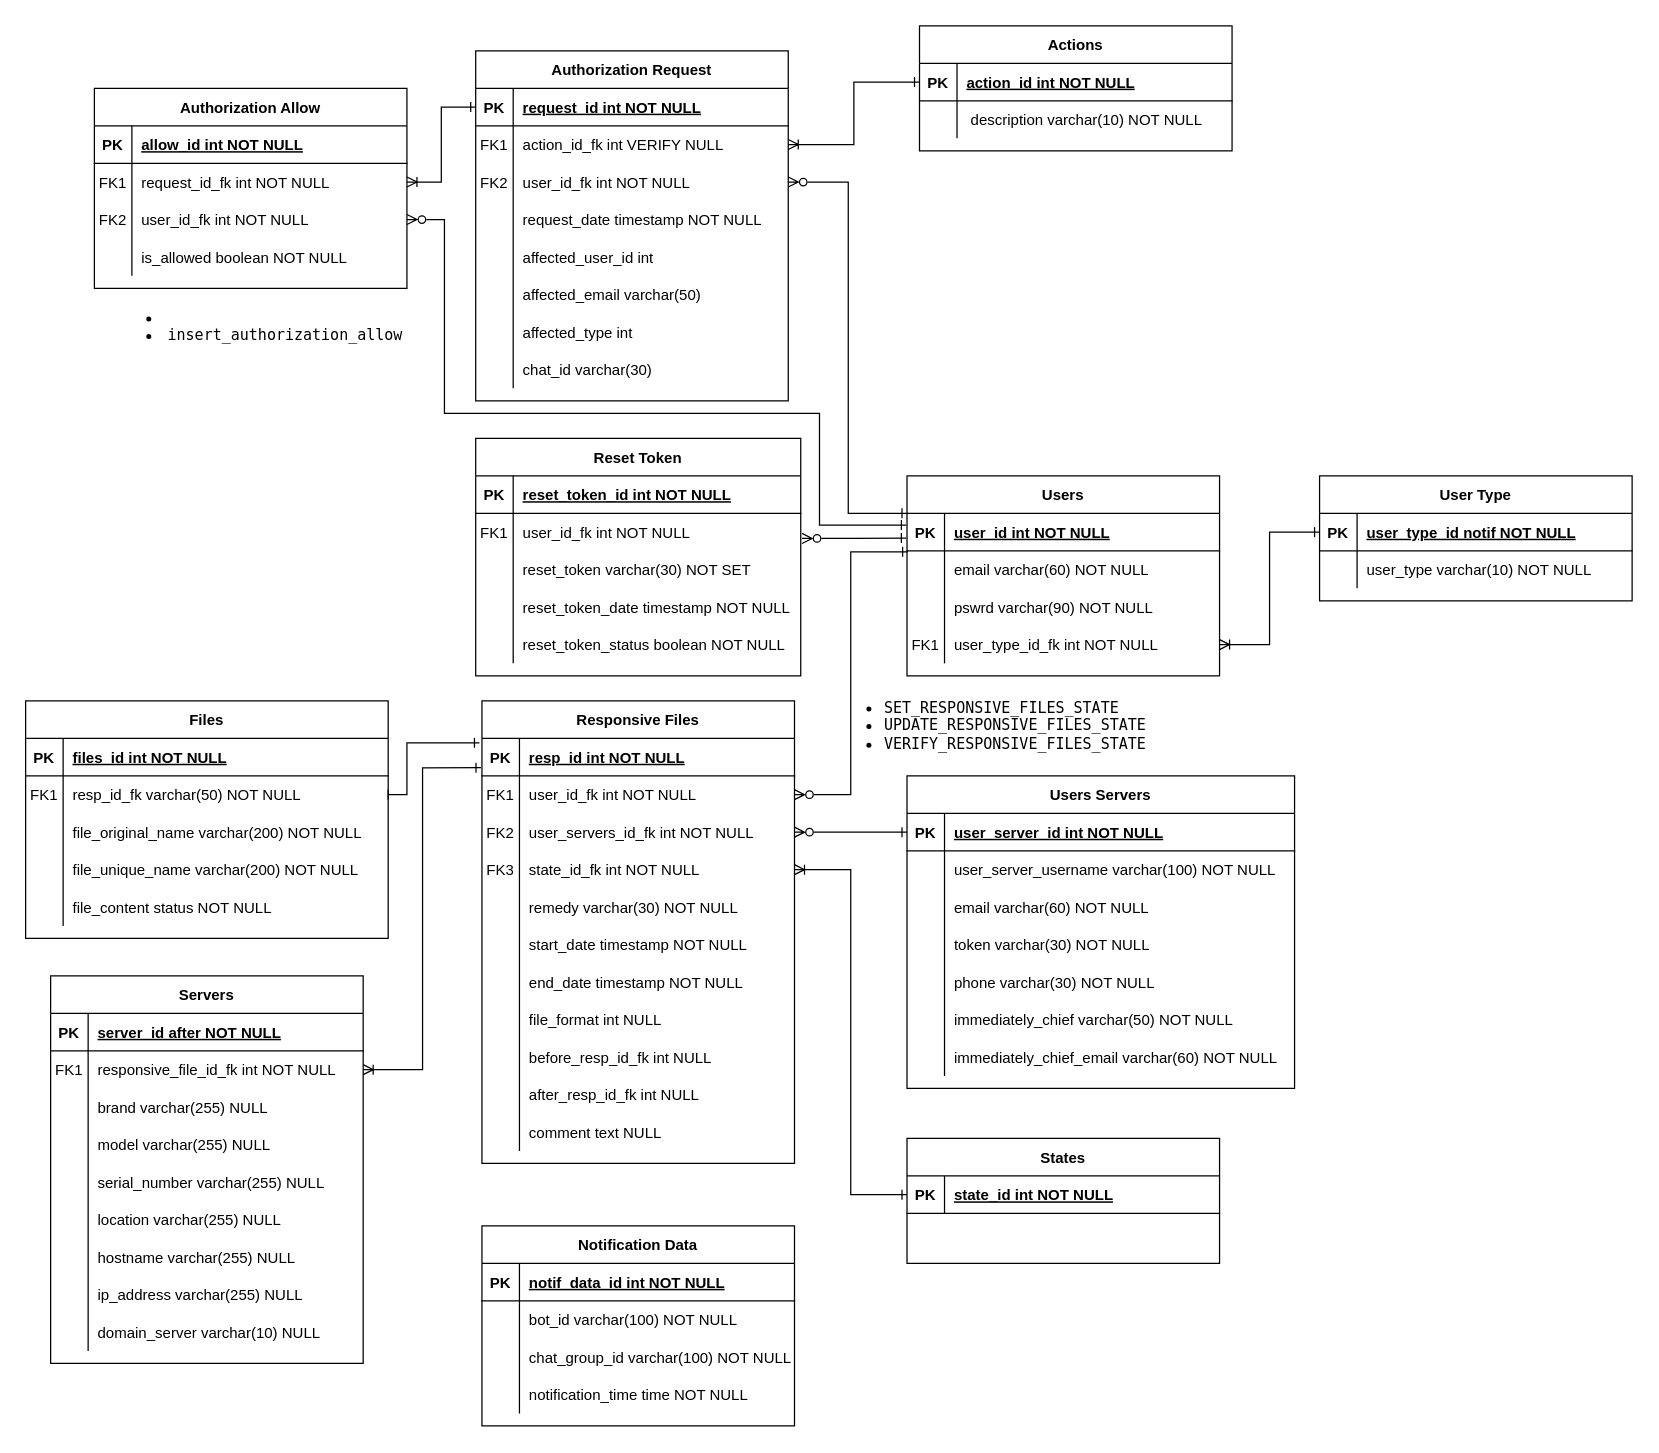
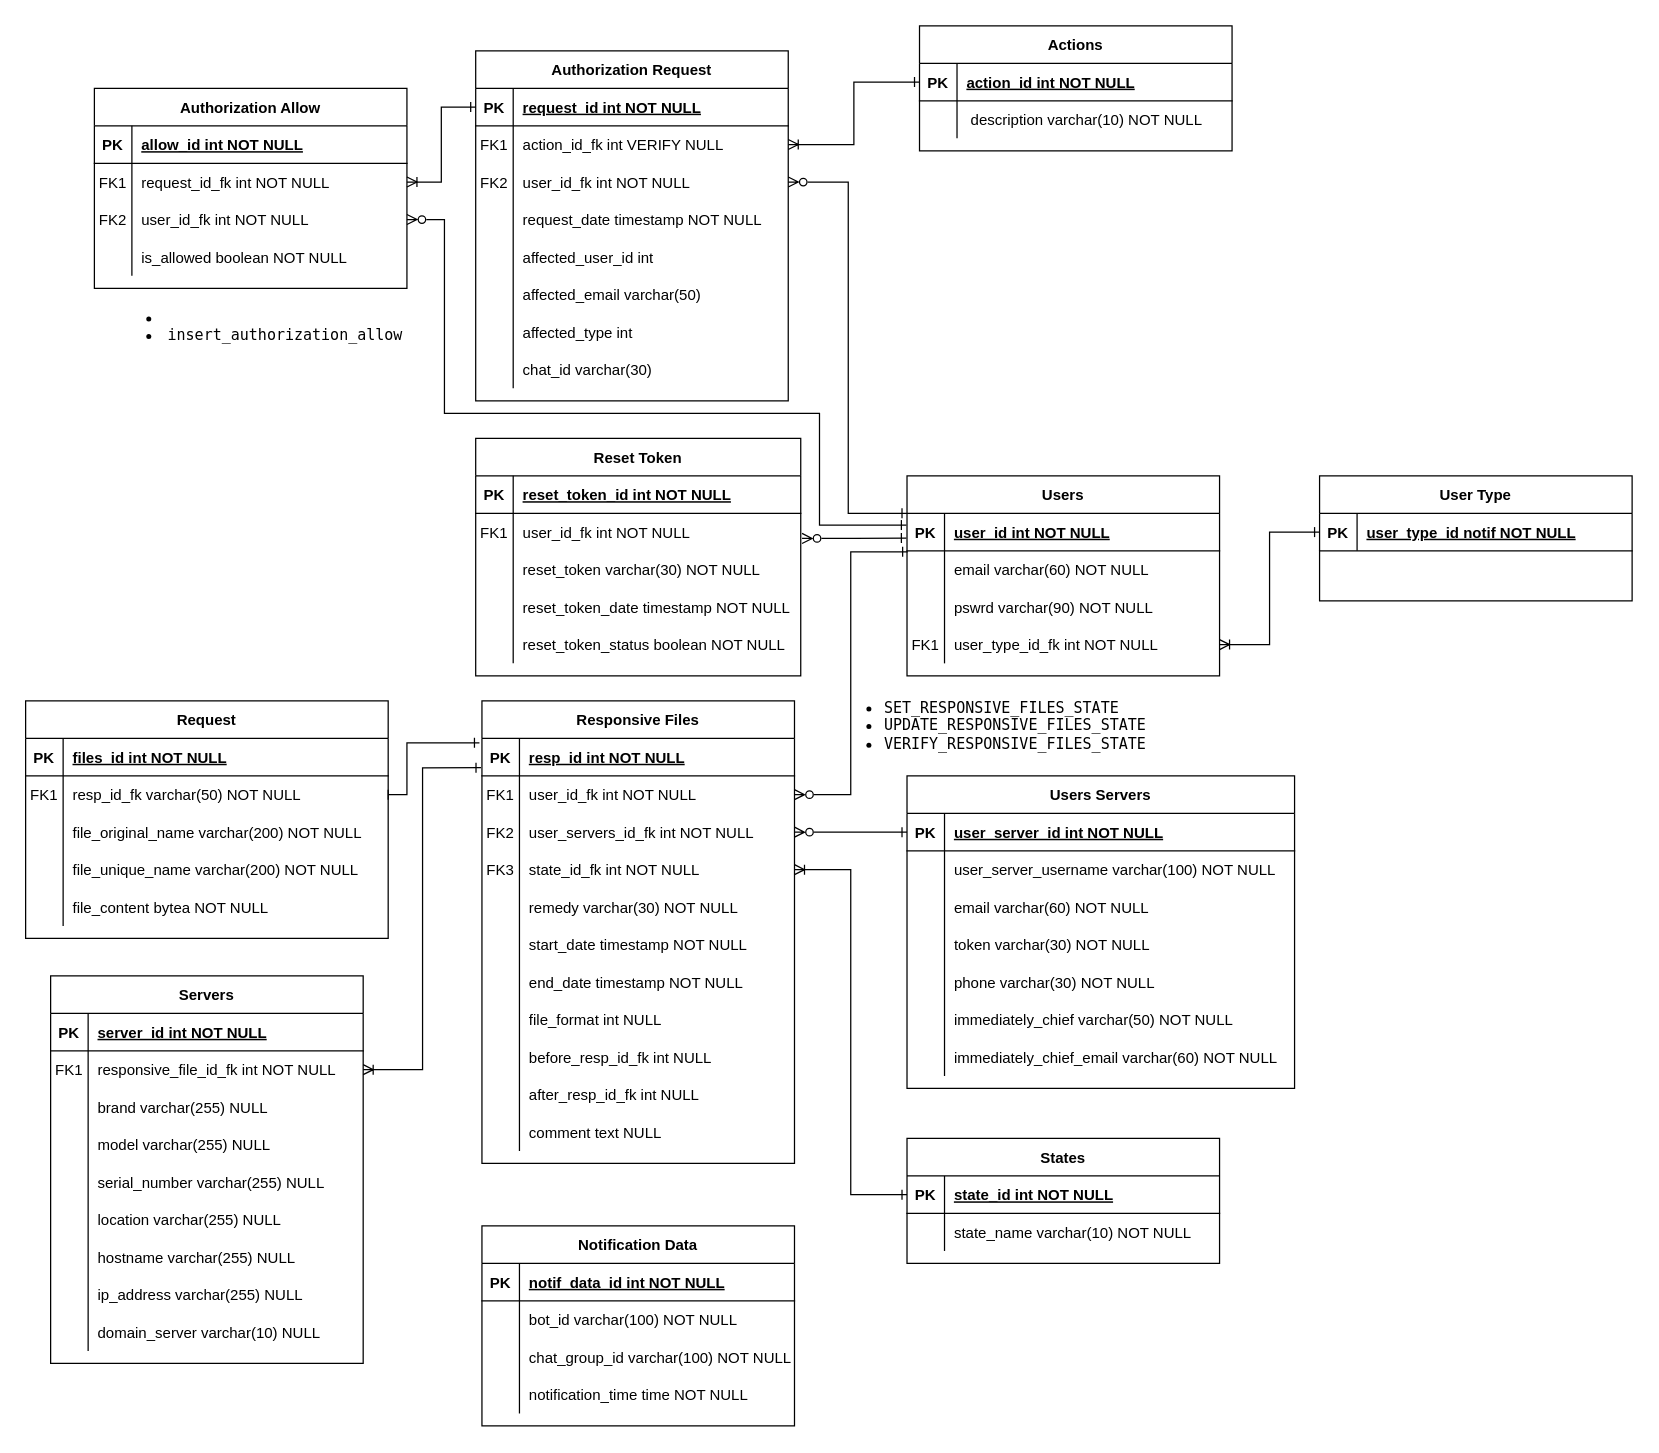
(1494, 569) -> none
(647, 570) -> (651, 570)
(206, 720) -> (206, 720)
(180, 908) -> (176, 908)
(191, 1033) -> (180, 1033)
none -> (1082, 1232)
